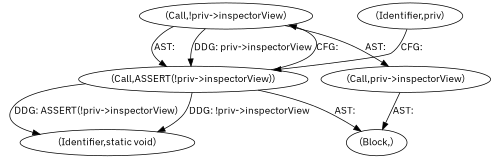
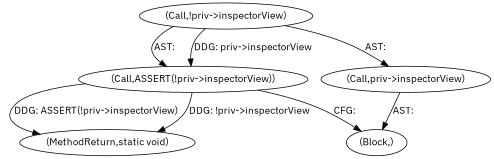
(410, 16) -> none
(310, 56) -> none
(346, 111) -> (346, 111)
(107, 143) -> (107, 143)
